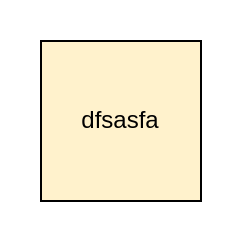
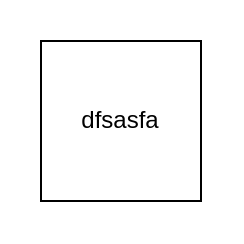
(121, 121) -> (121, 121)
